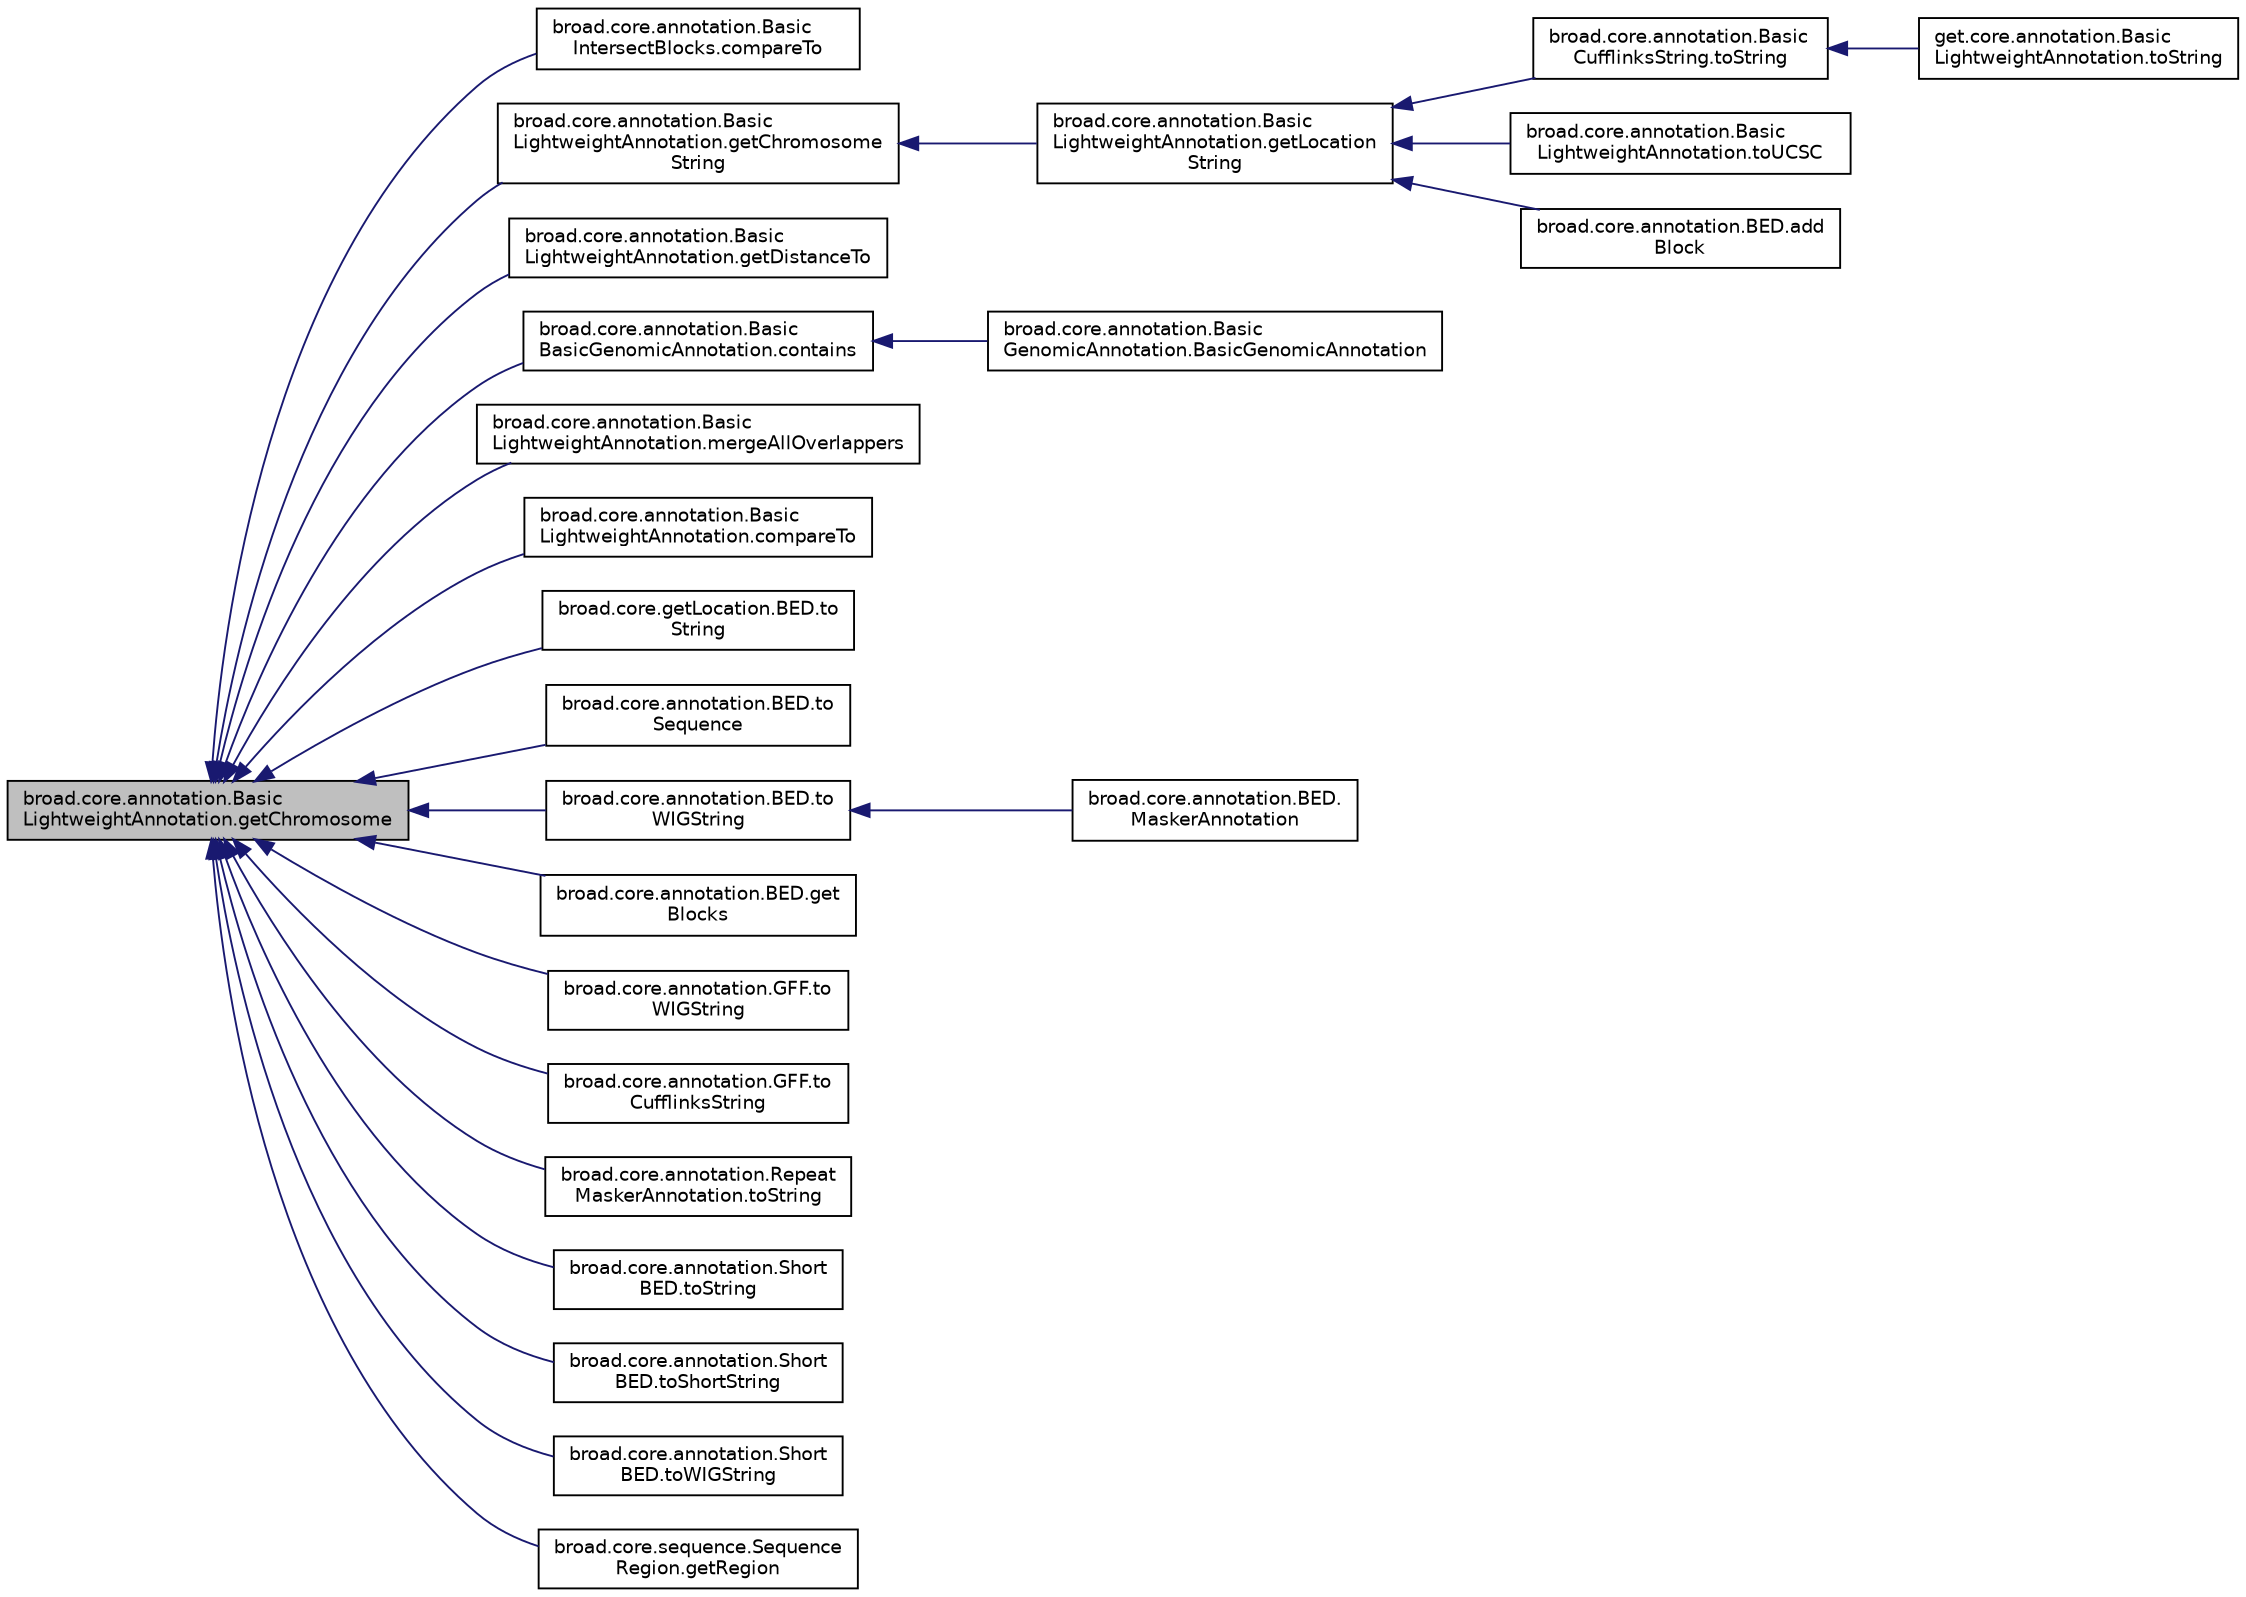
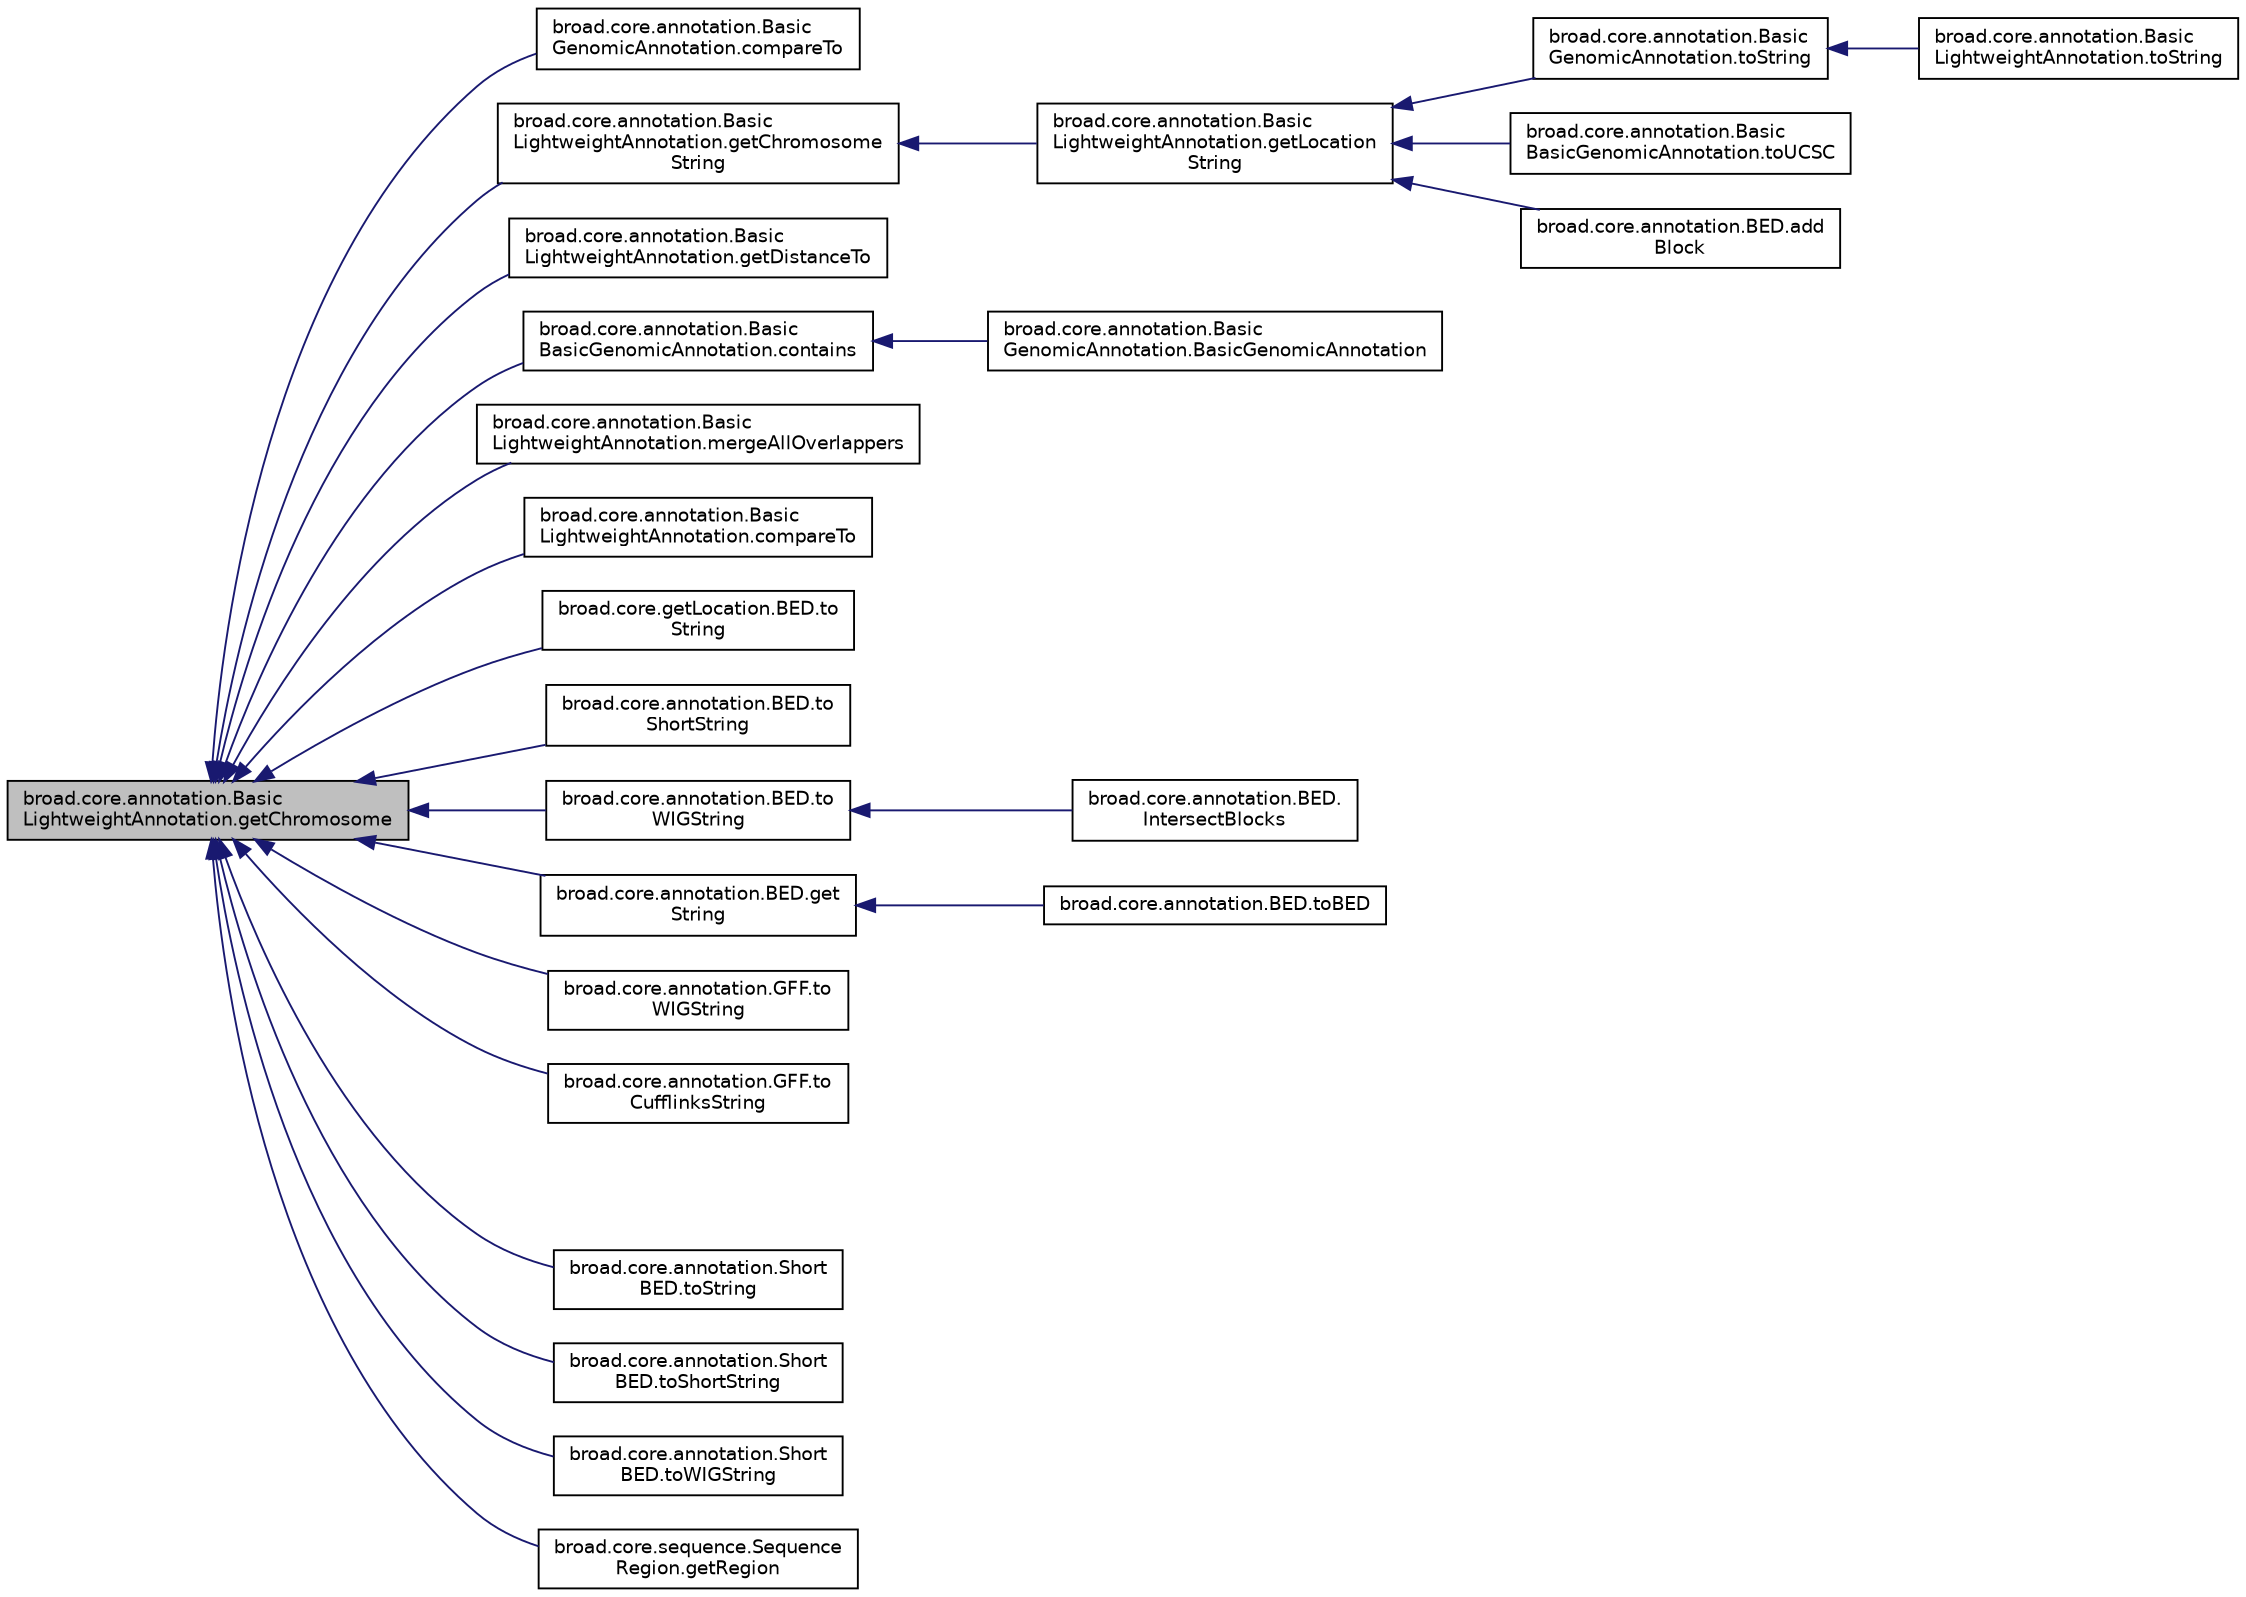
(698, 39) -> (698, 39)
(1681, 48) -> (1681, 48)
(2079, 48) -> (2079, 48)
(1681, 143) -> (1681, 143)
(698, 715) -> (698, 715)
(1215, 810) -> (1215, 810)
(698, 905) -> (698, 905)
none -> (1215, 905)
(698, 1187) -> none
